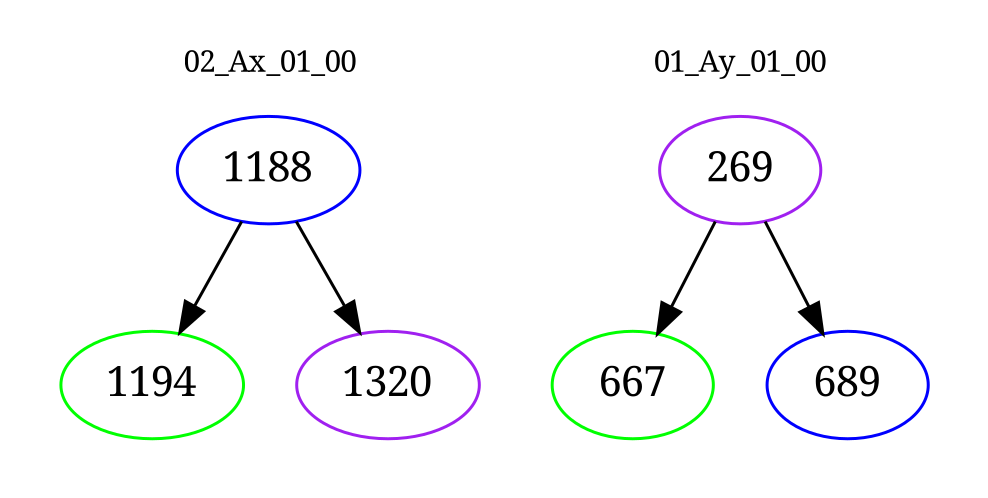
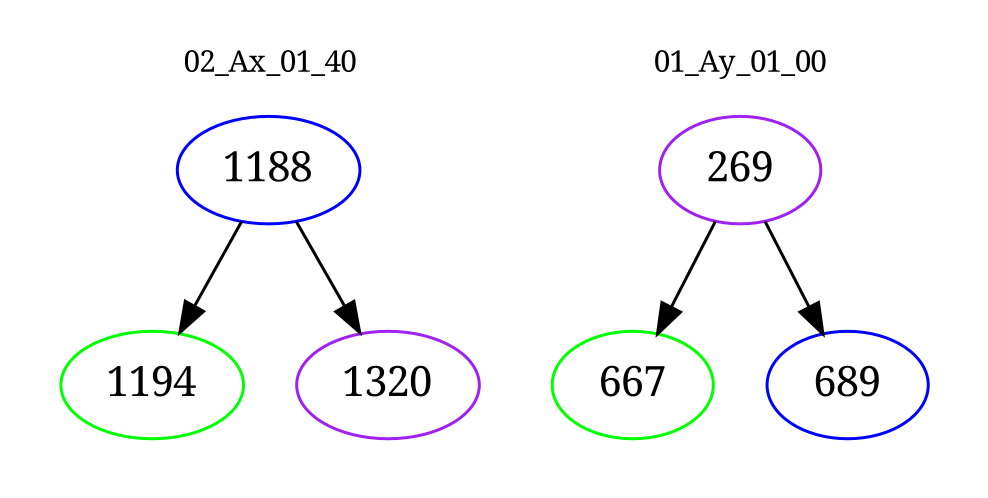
(270, 64) -> (270, 64)
